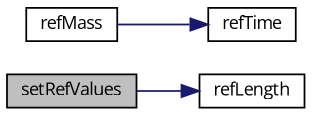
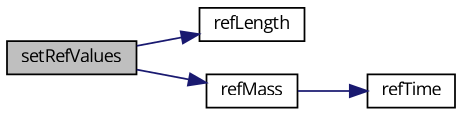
none -> (163, 75)
